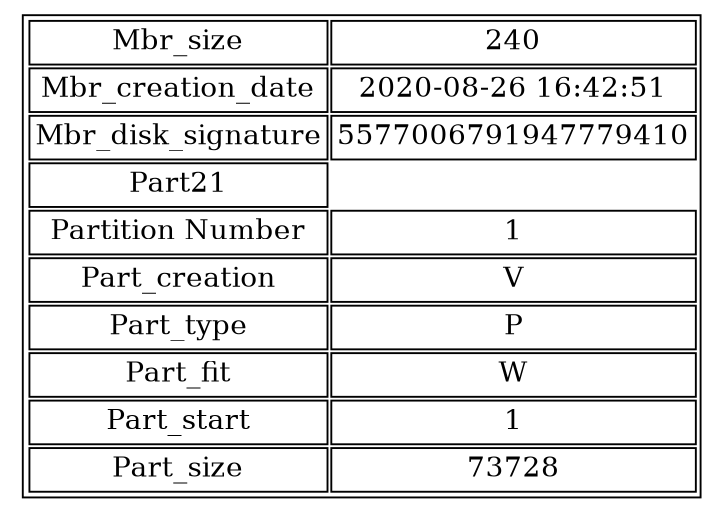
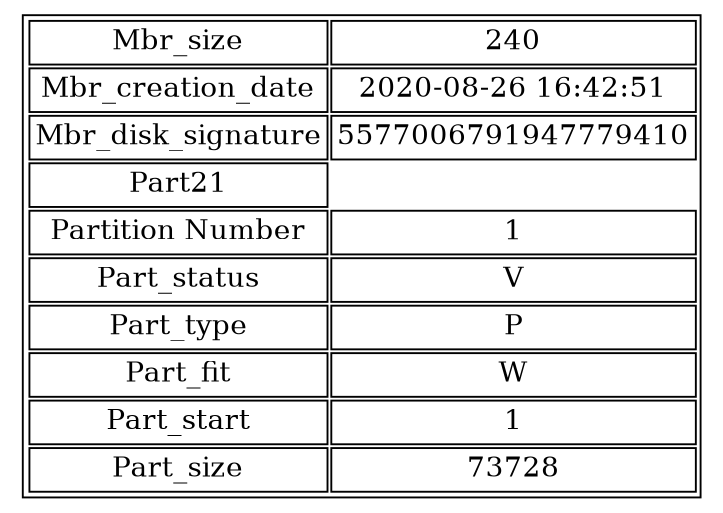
(178, 278) -> (178, 278)
